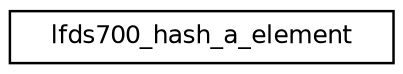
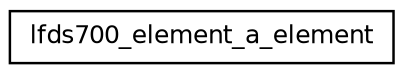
(202, 37) -> (202, 37)
